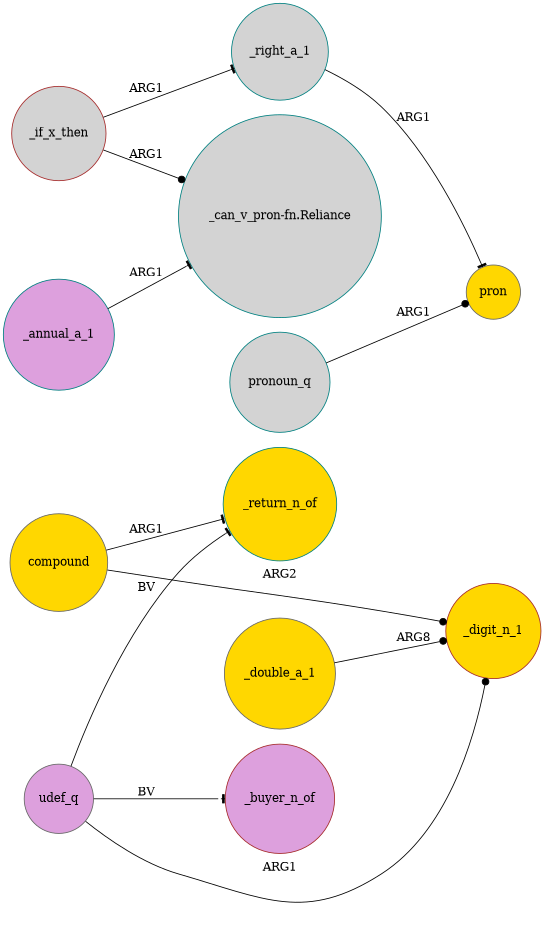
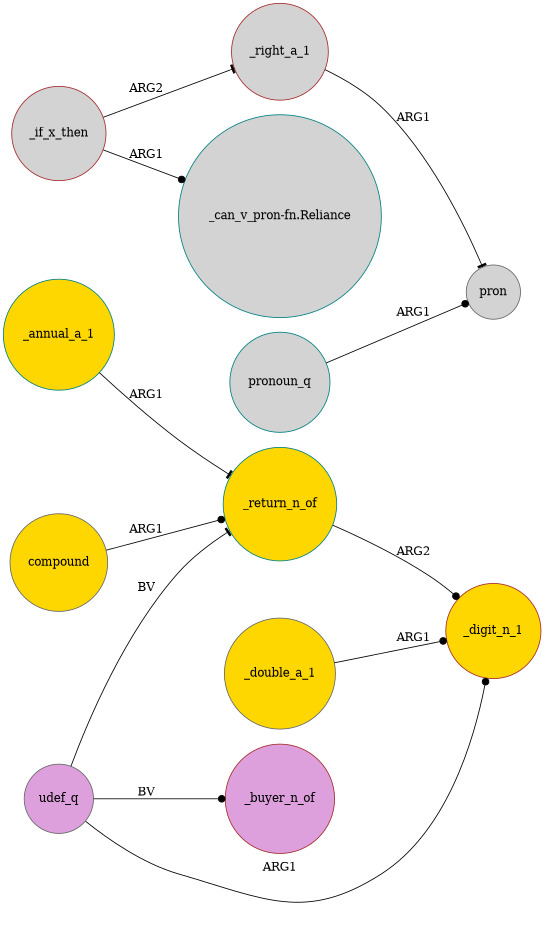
(280, 52) -> (280, 52)
(146, 89) -> (146, 89)
(147, 287) -> (161, 426)
(493, 292) -> (493, 292)
(59, 335) -> (59, 335)
(163, 535) -> (163, 535)
(274, 595) -> (395, 556)
(414, 638) -> (414, 638)
(156, 799) -> (156, 799)
